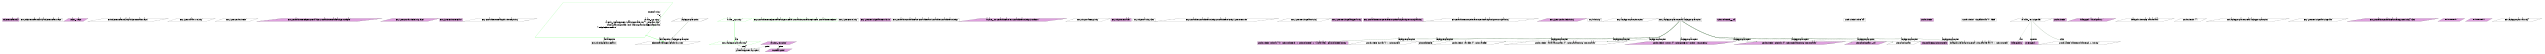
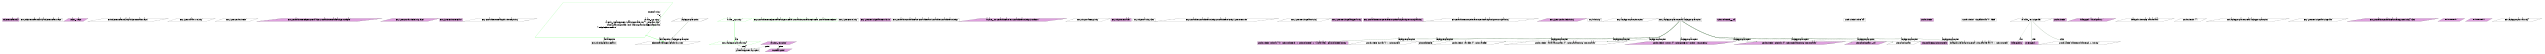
(2034, 39) -> (2034, 39)
